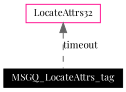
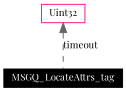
(63, 14) -> (63, 14)
